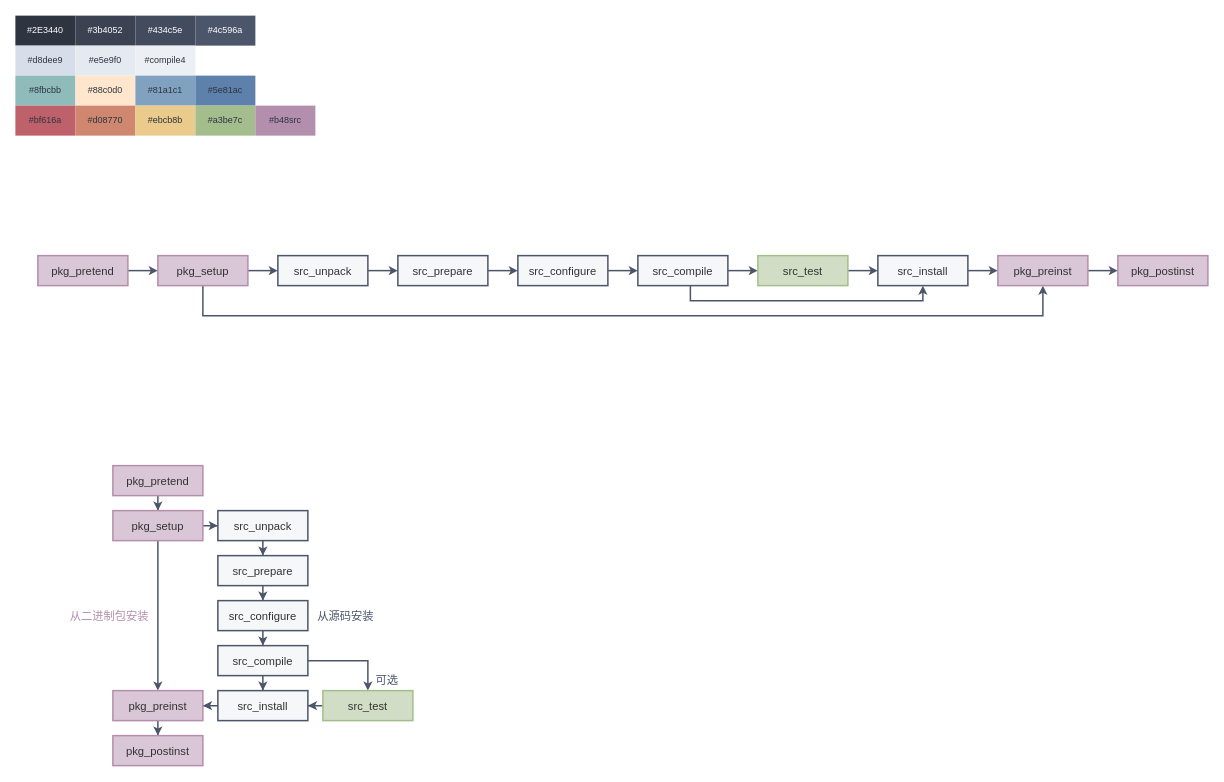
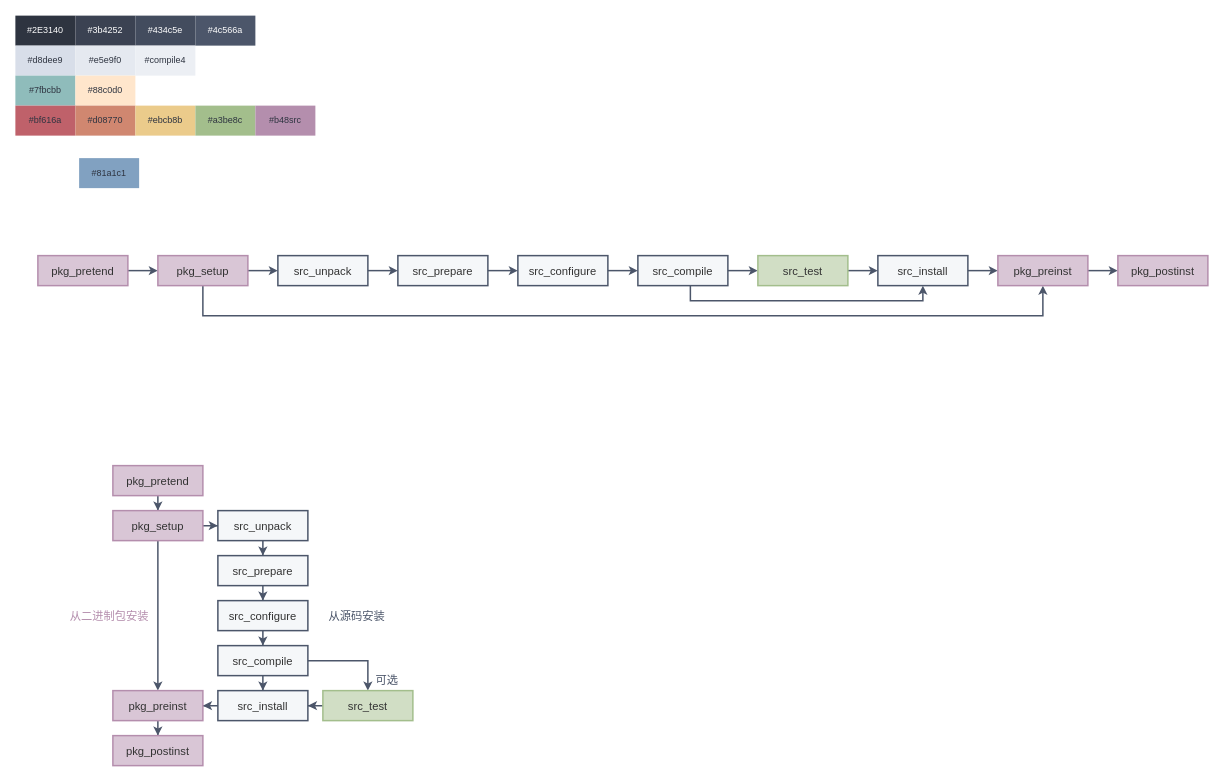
(45, 30) -> (45, 30)
(105, 30) -> (105, 30)
(225, 30) -> (225, 30)
(45, 90) -> (45, 90)
(165, 90) -> (109, 173)
(225, 90) -> none
(225, 120) -> (225, 120)
(345, 615) -> (357, 615)
